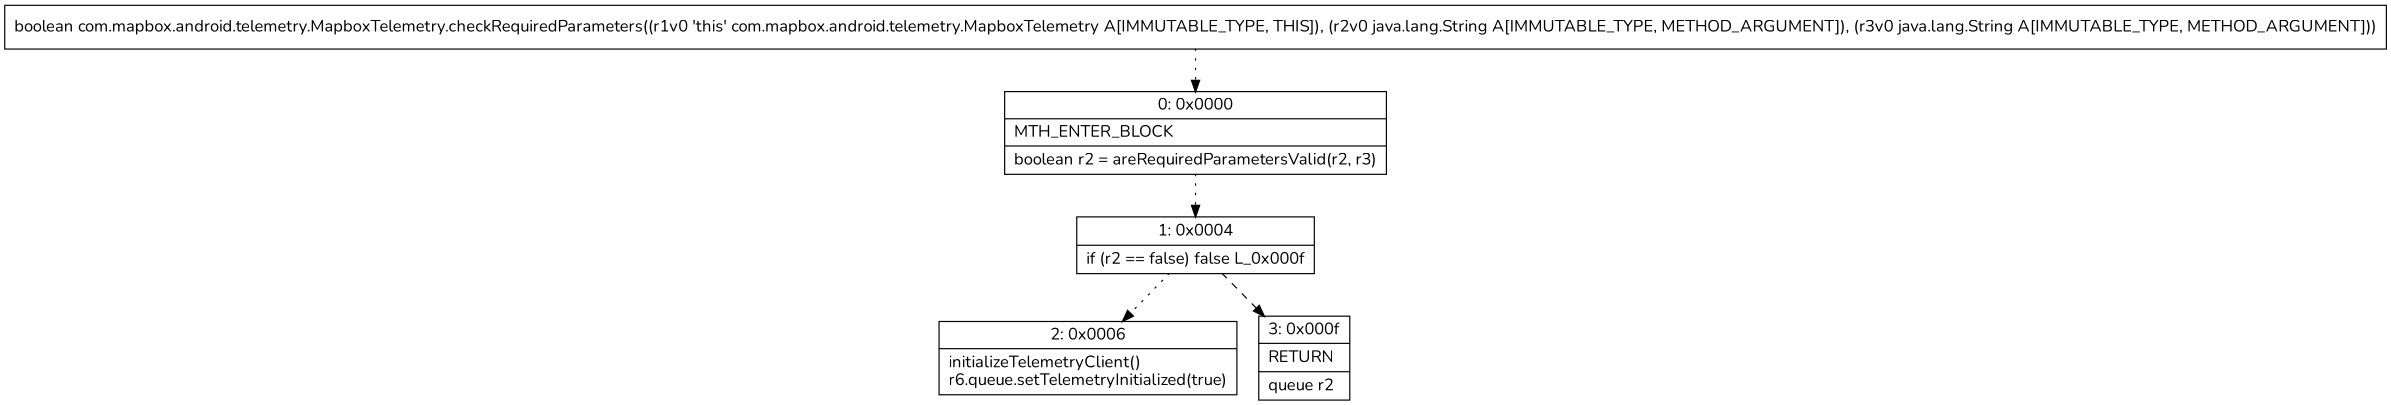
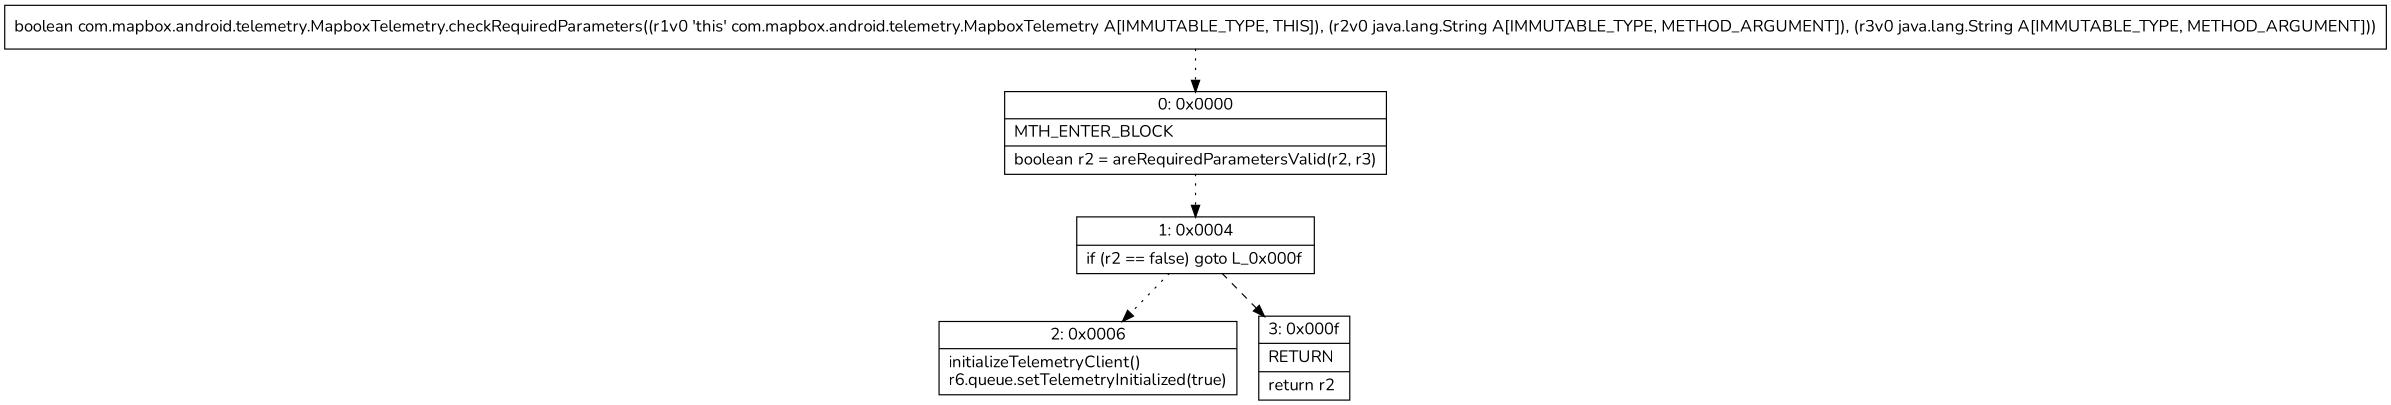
(1196, 259) -> (1194, 259)
(1301, 385) -> (1302, 385)
